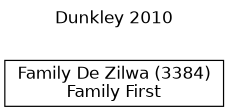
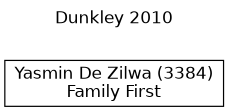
(114, 83) -> (114, 83)
